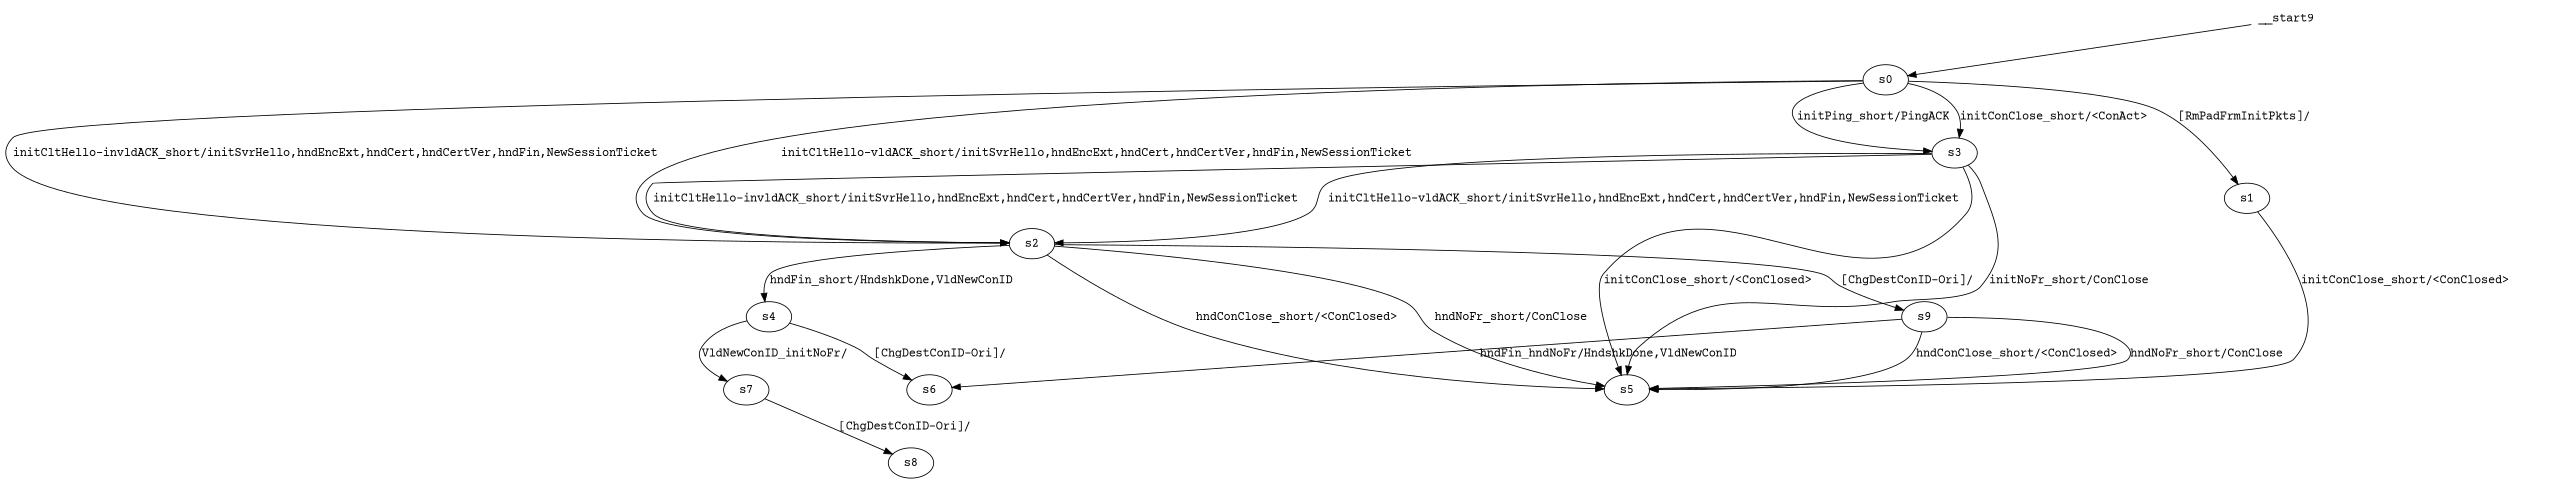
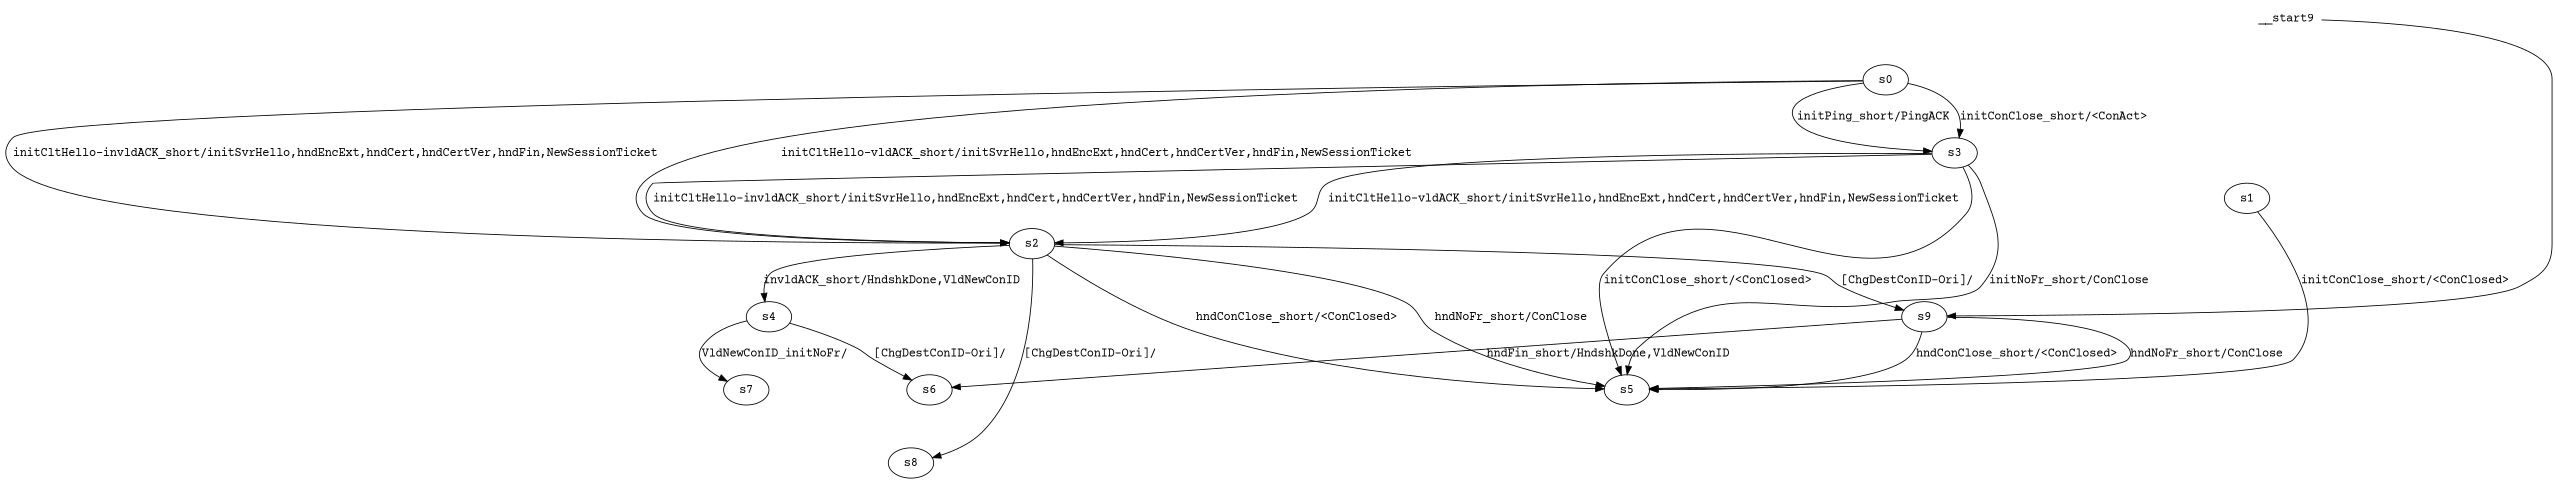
(2084, 50) -> (2473, 297)
(2085, 94) -> none
(895, 280) -> (895, 280)
(1612, 353) -> (1612, 353)
(825, 425) -> (1017, 374)
